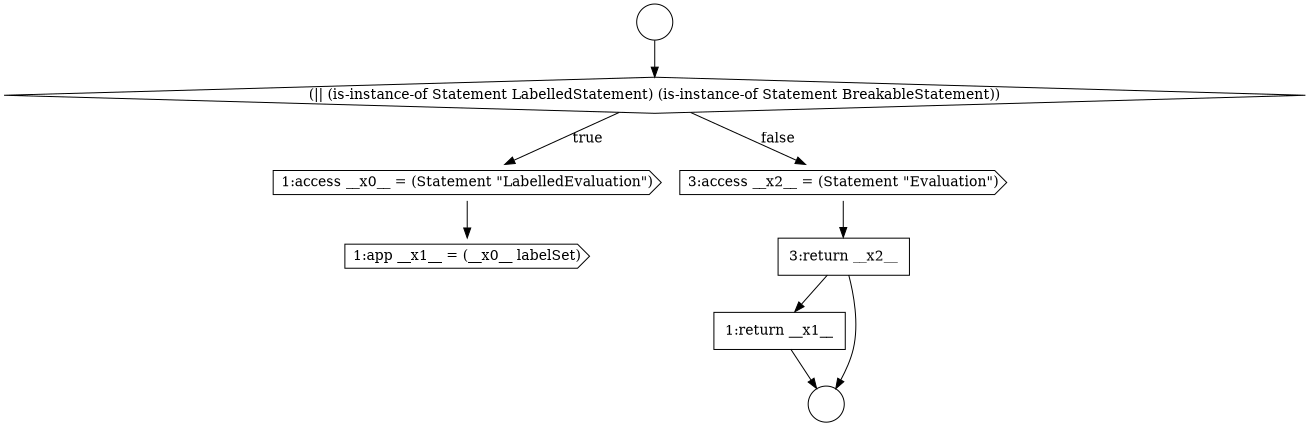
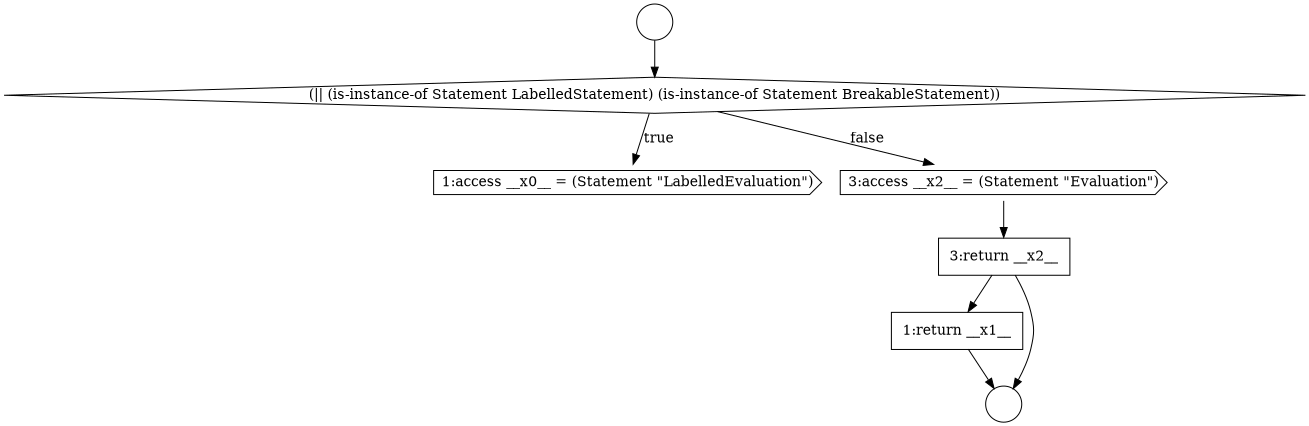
(467, 256) -> none
